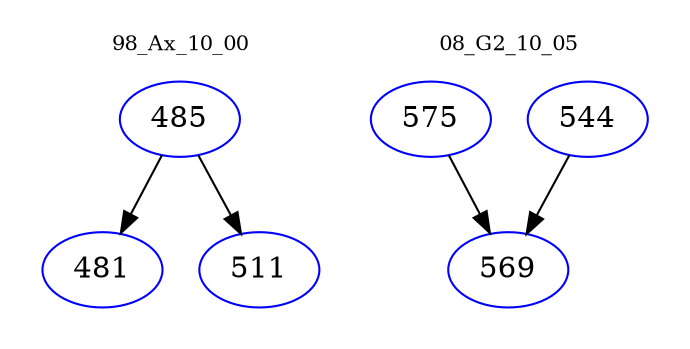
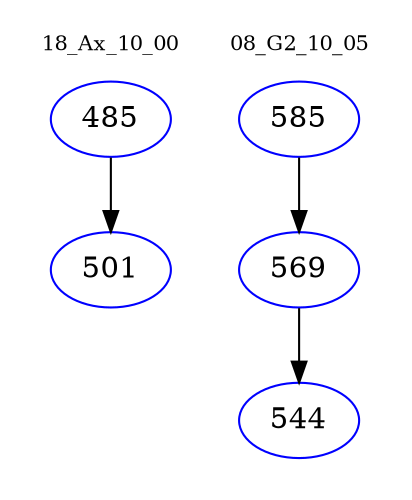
(181, 45) -> (111, 45)
(431, 119) -> (299, 119)
(553, 185) -> (299, 335)
(102, 270) -> none
(259, 270) -> (111, 270)
